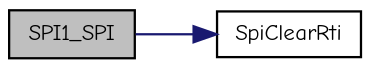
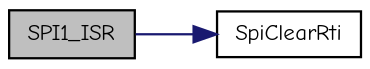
(72, 34) -> (72, 34)
